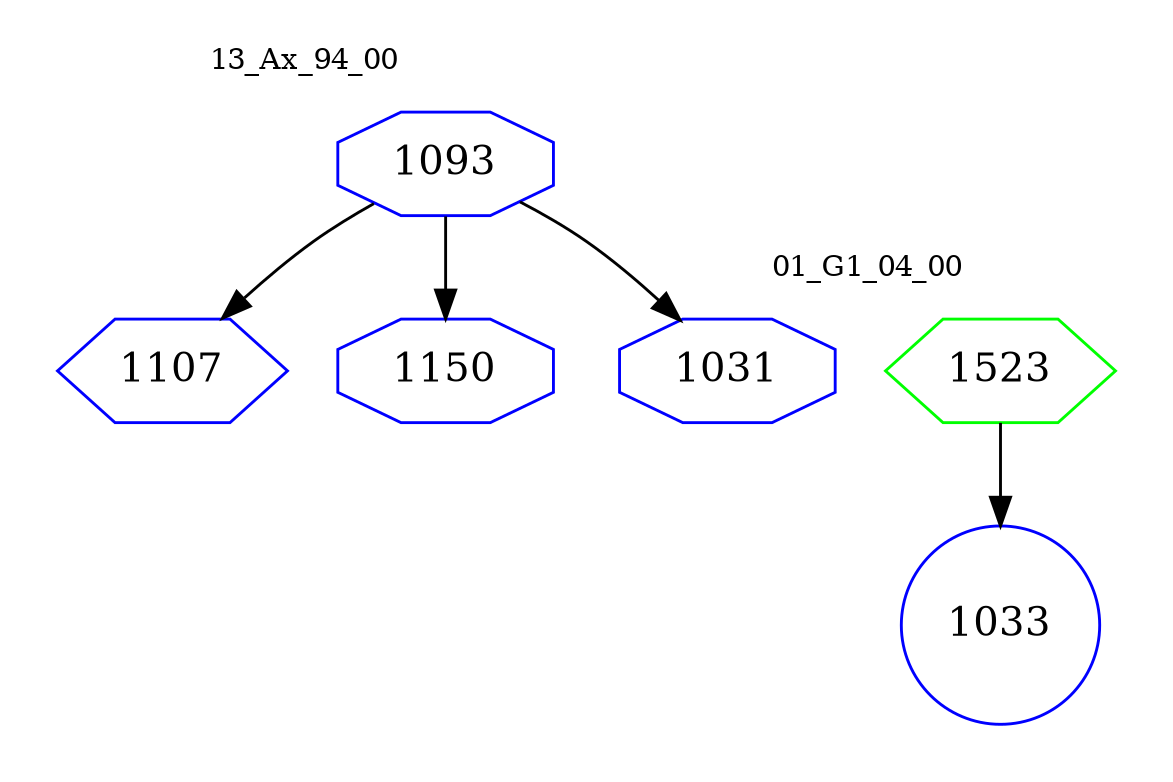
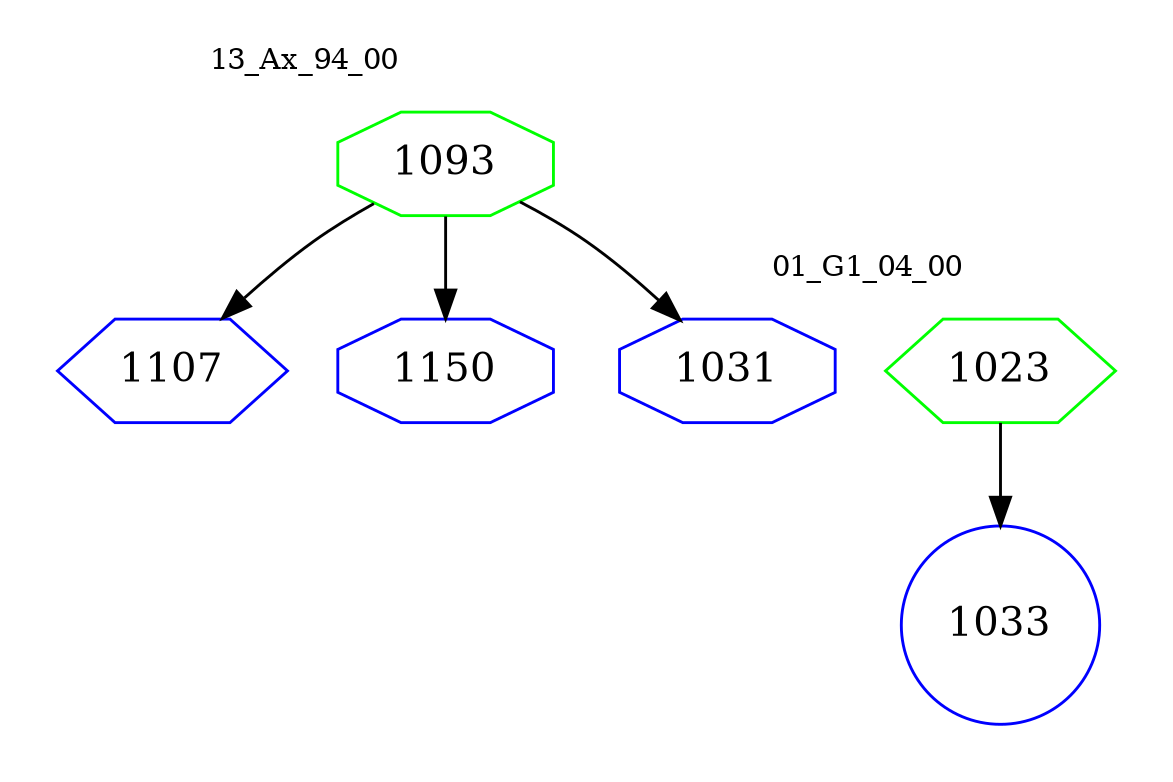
(446, 164) -> (446, 164)
(1000, 371) -> (1000, 371)
